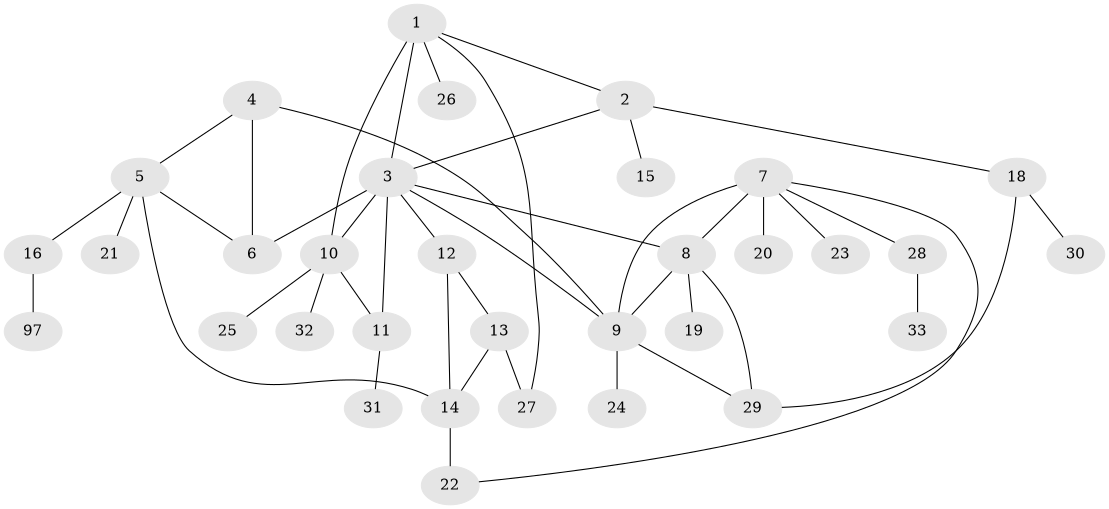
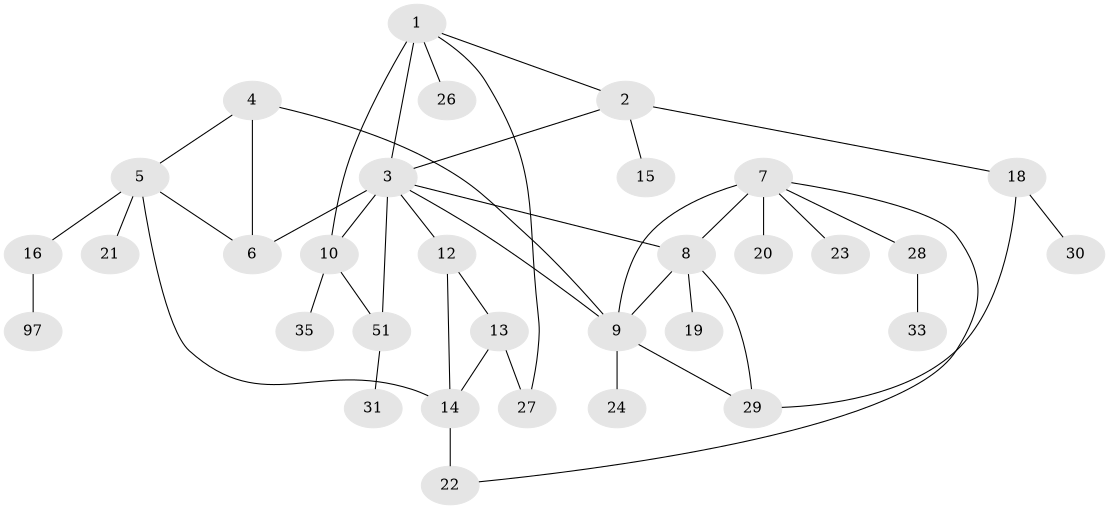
(228, 332) -> none
(305, 332) -> (305, 332)
(382, 332) -> (382, 332)
